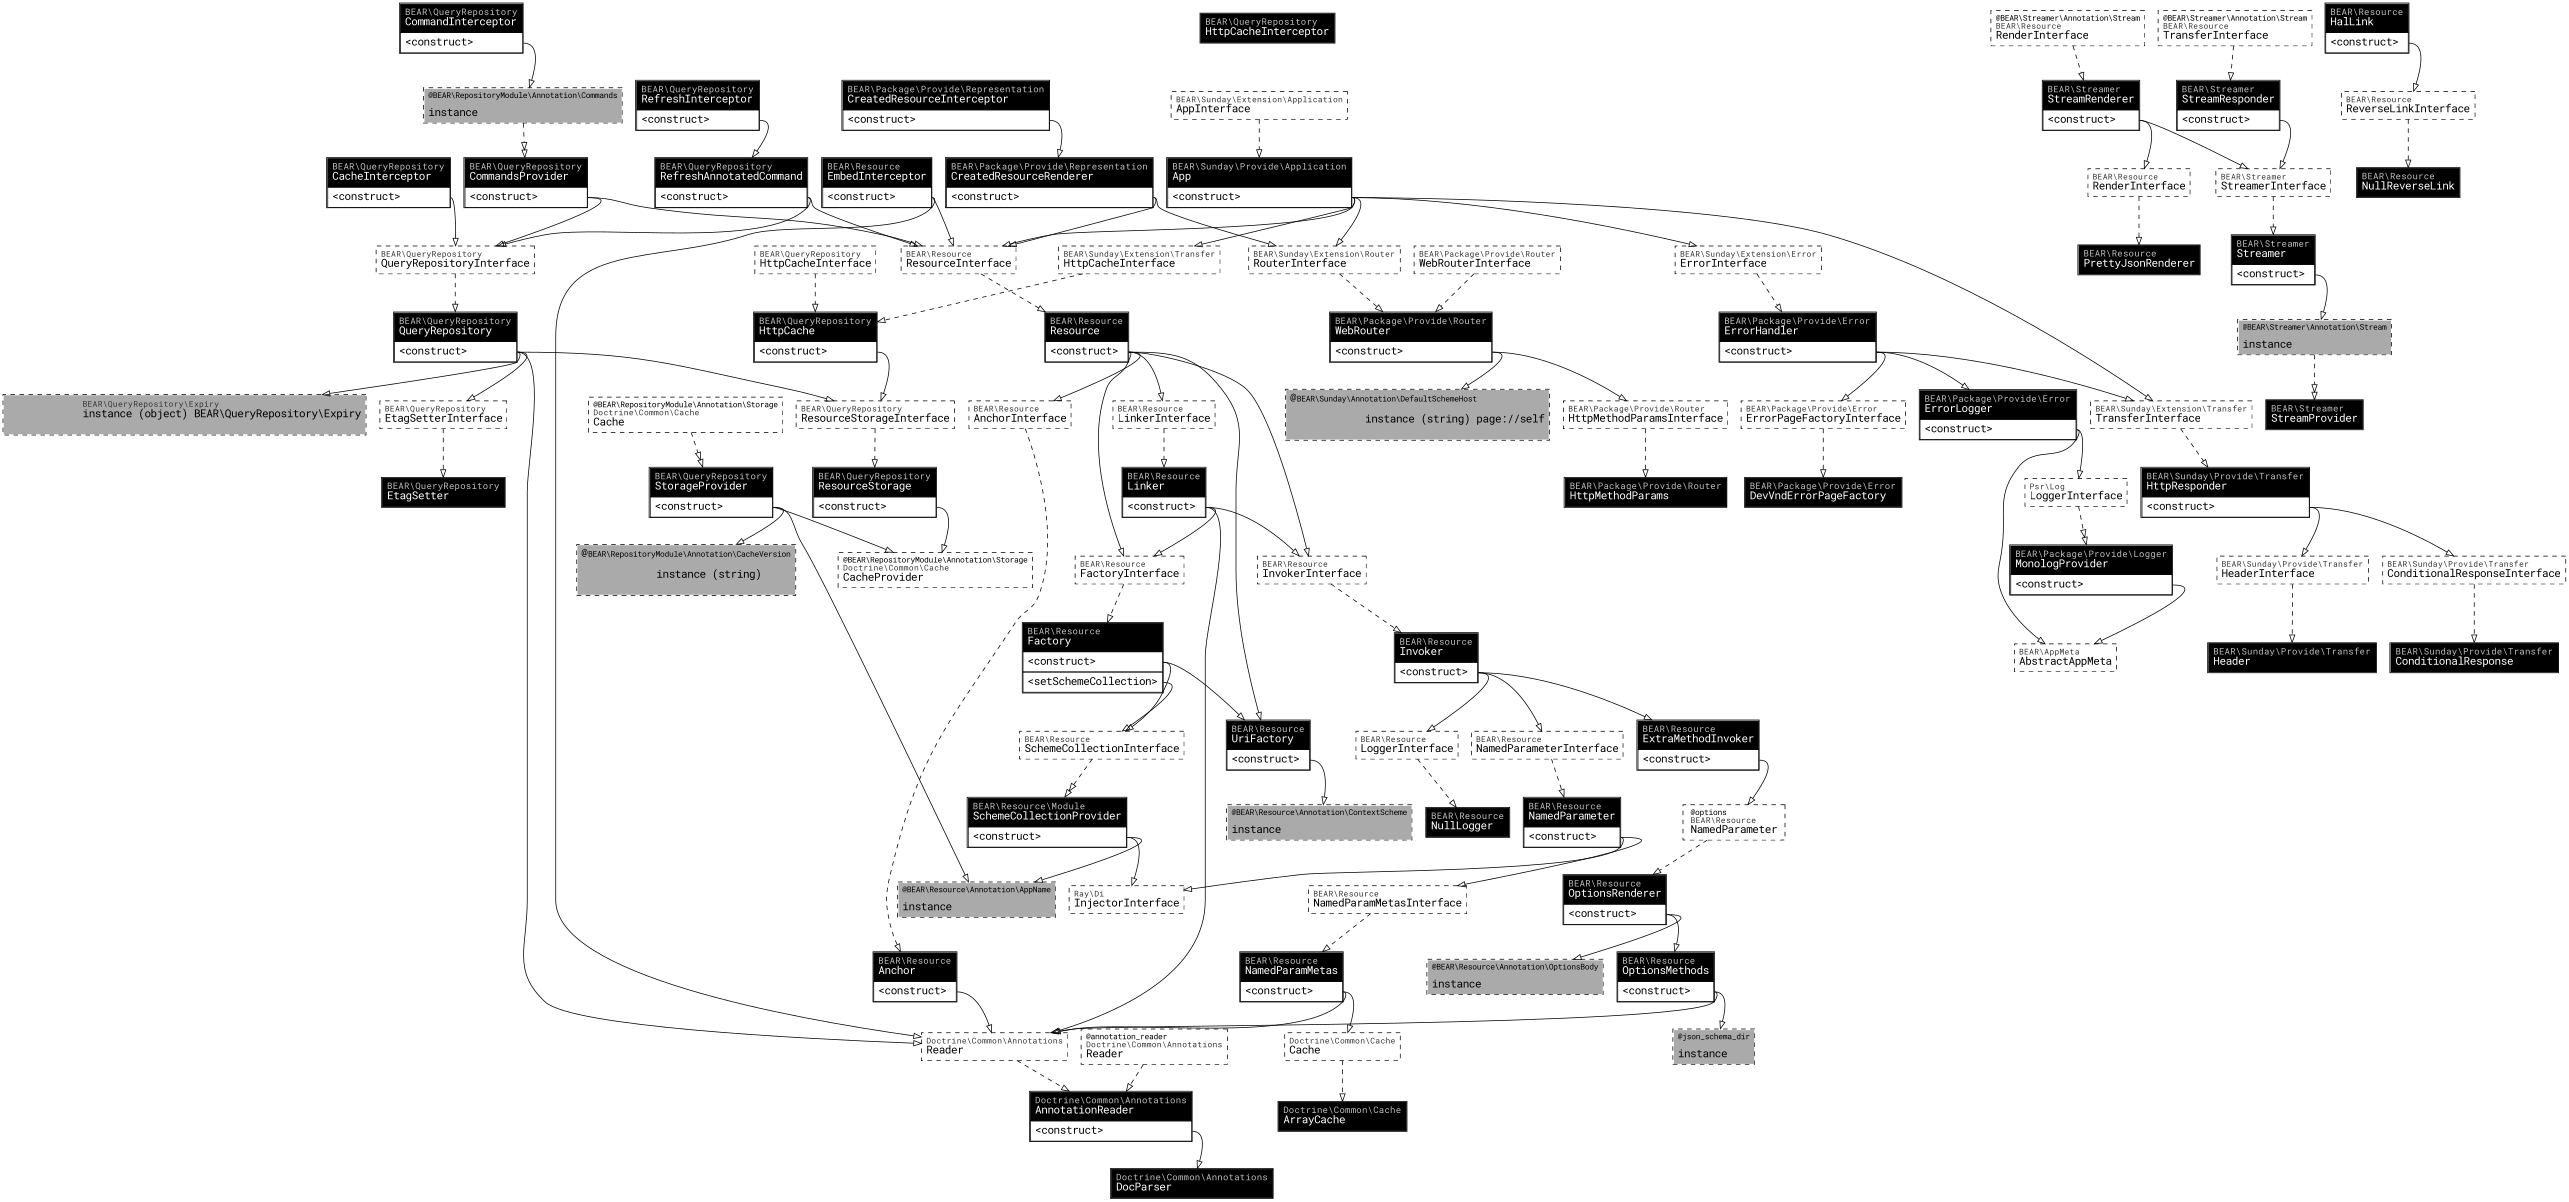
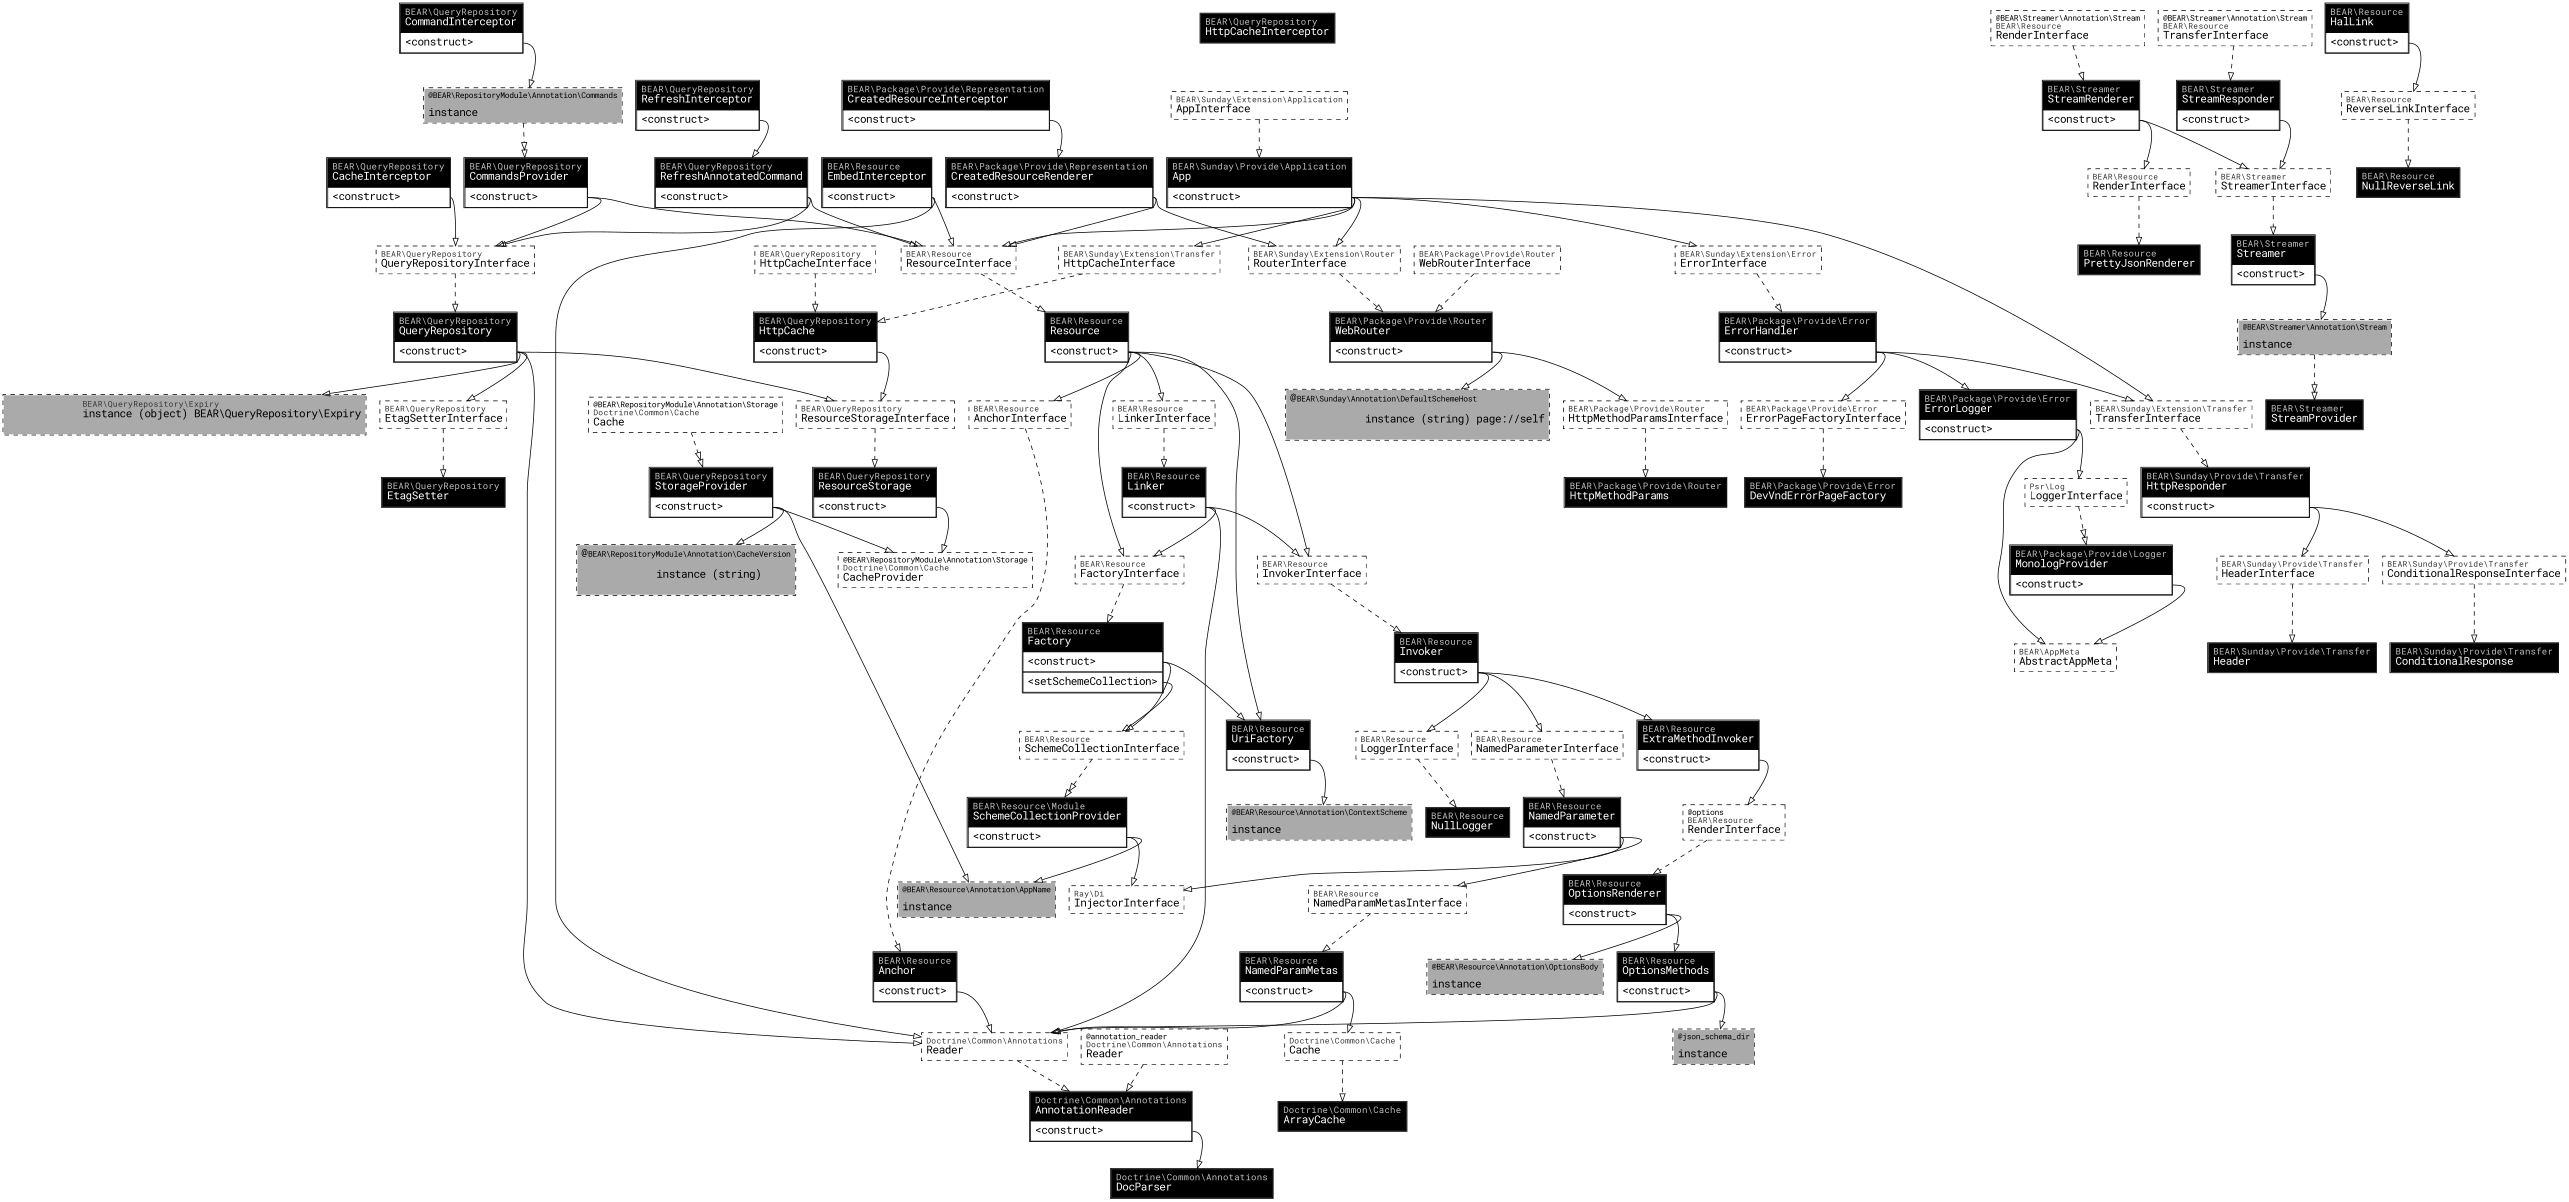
(1734, 830) -> (1734, 830)
